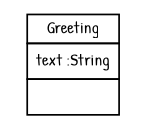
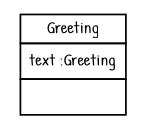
(73, 60) -> (73, 60)
